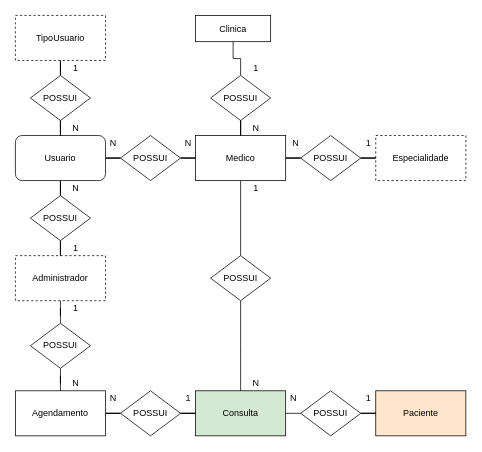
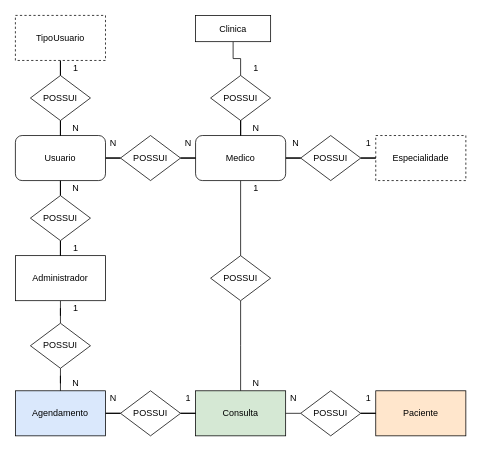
(240, 158) -> (240, 158)
(60, 278) -> (60, 278)
(60, 413) -> (60, 413)
